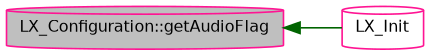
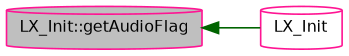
(145, 28) -> (104, 28)
